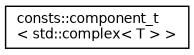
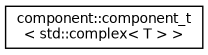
(97, 27) -> (104, 27)
